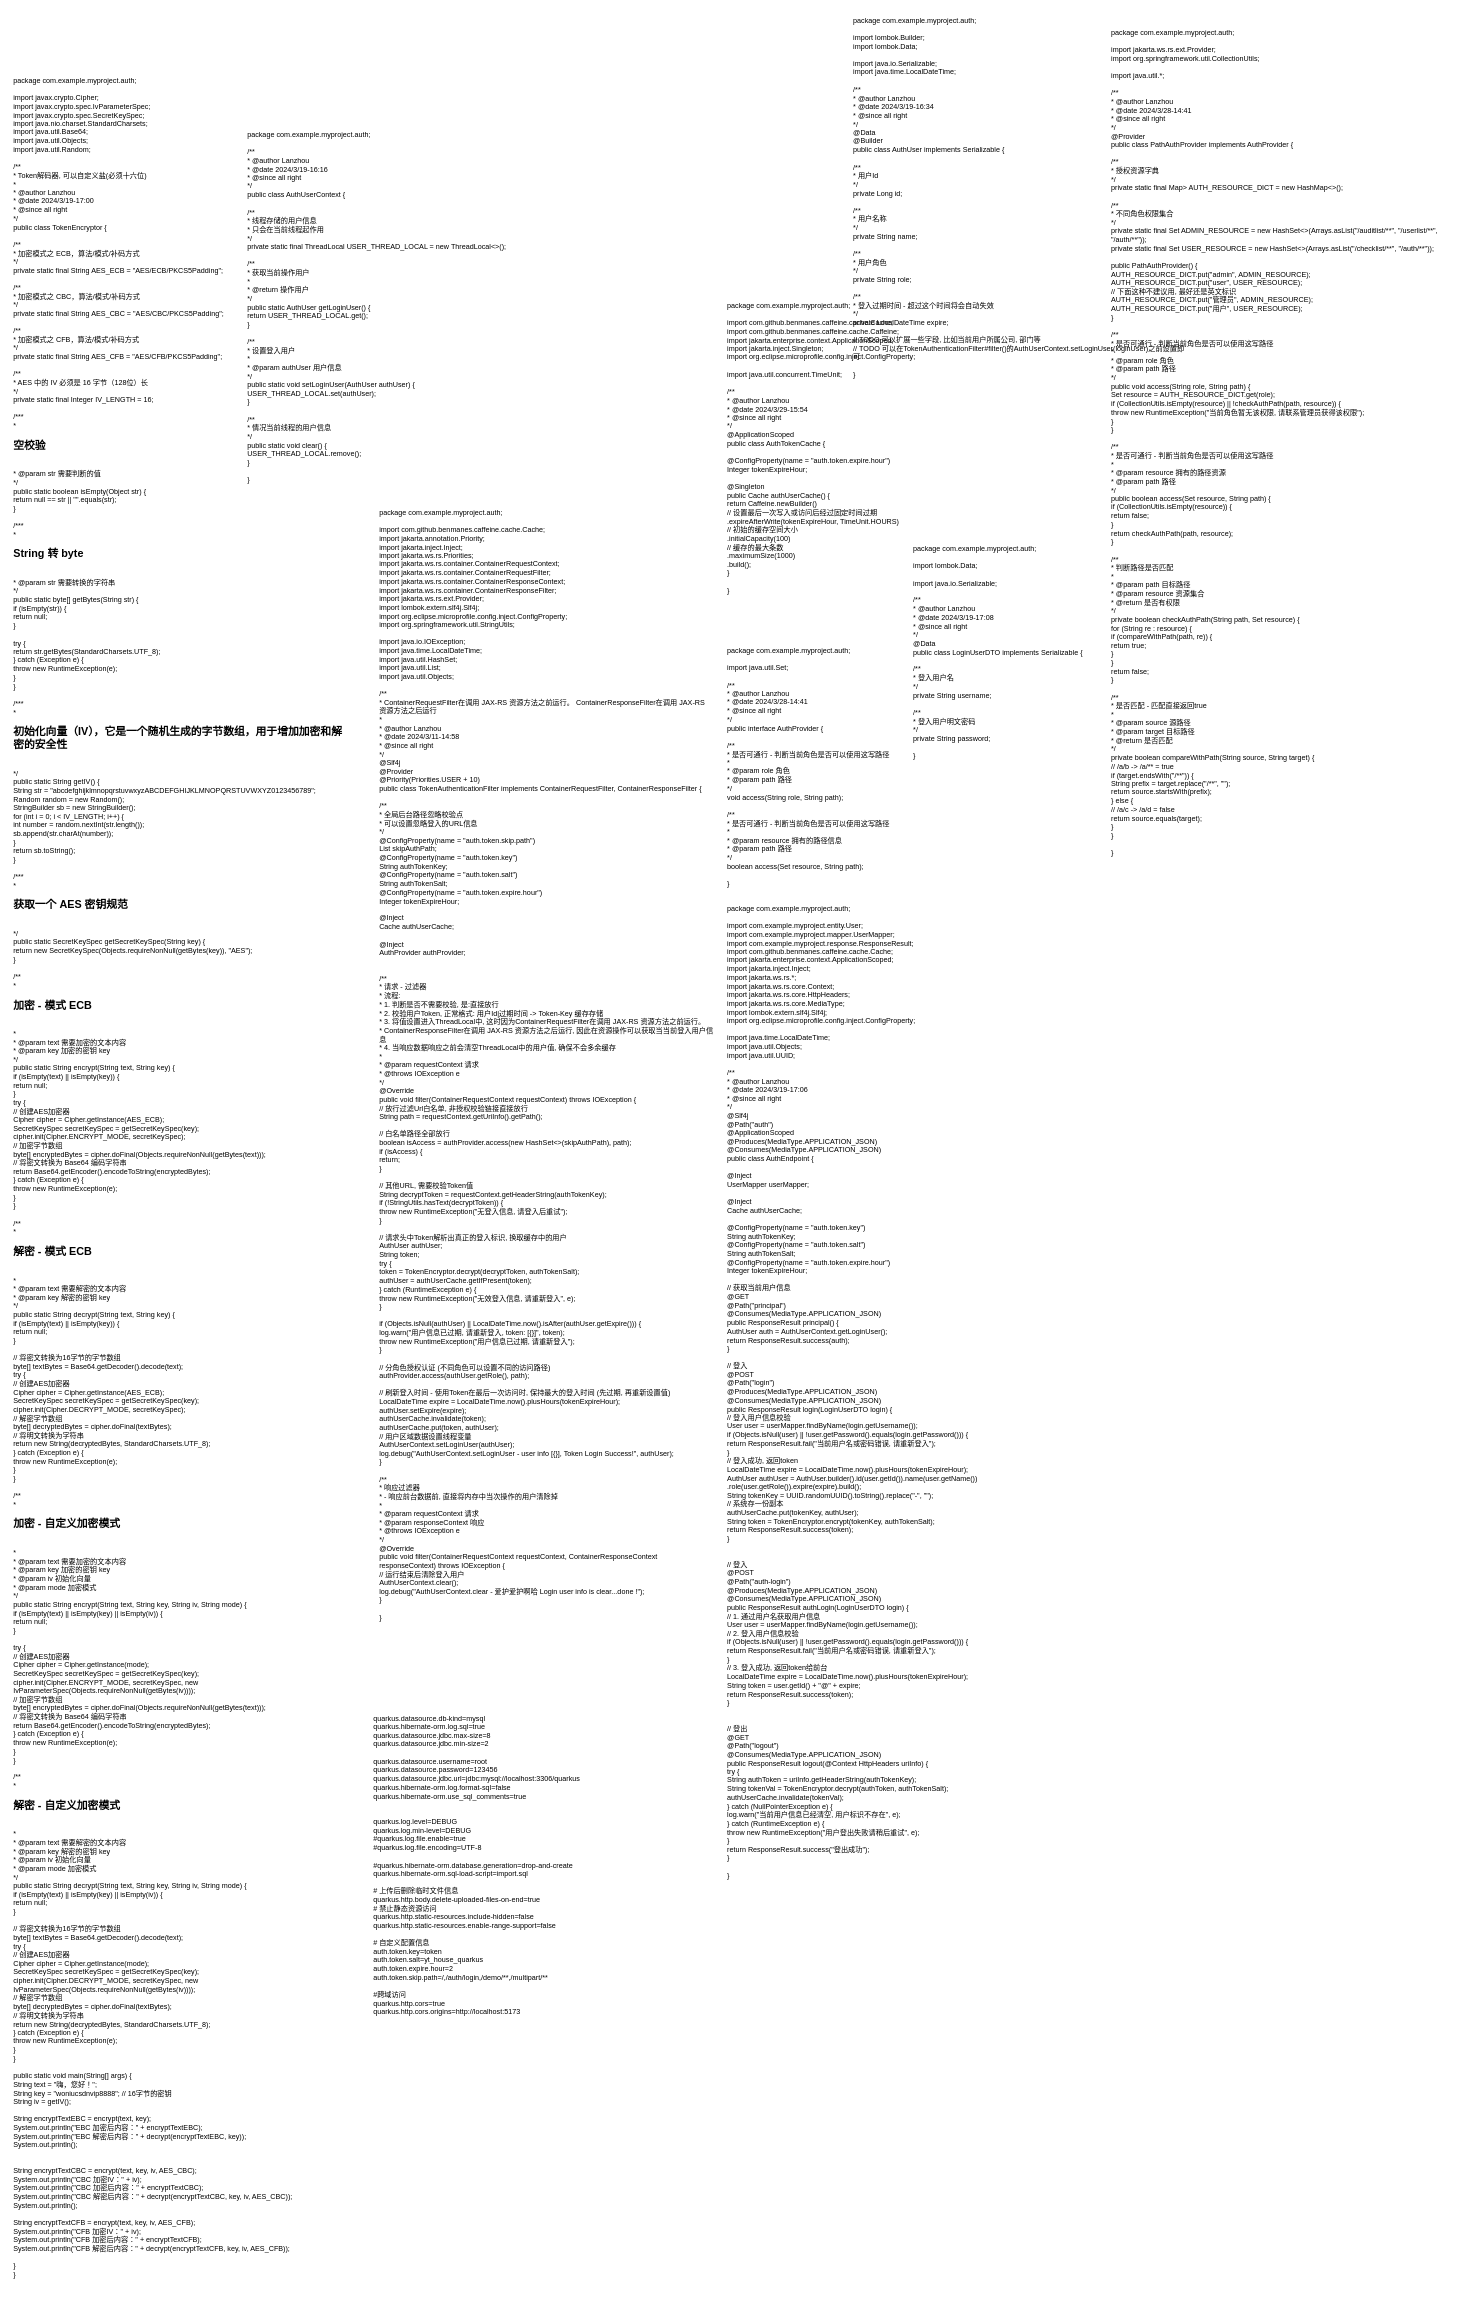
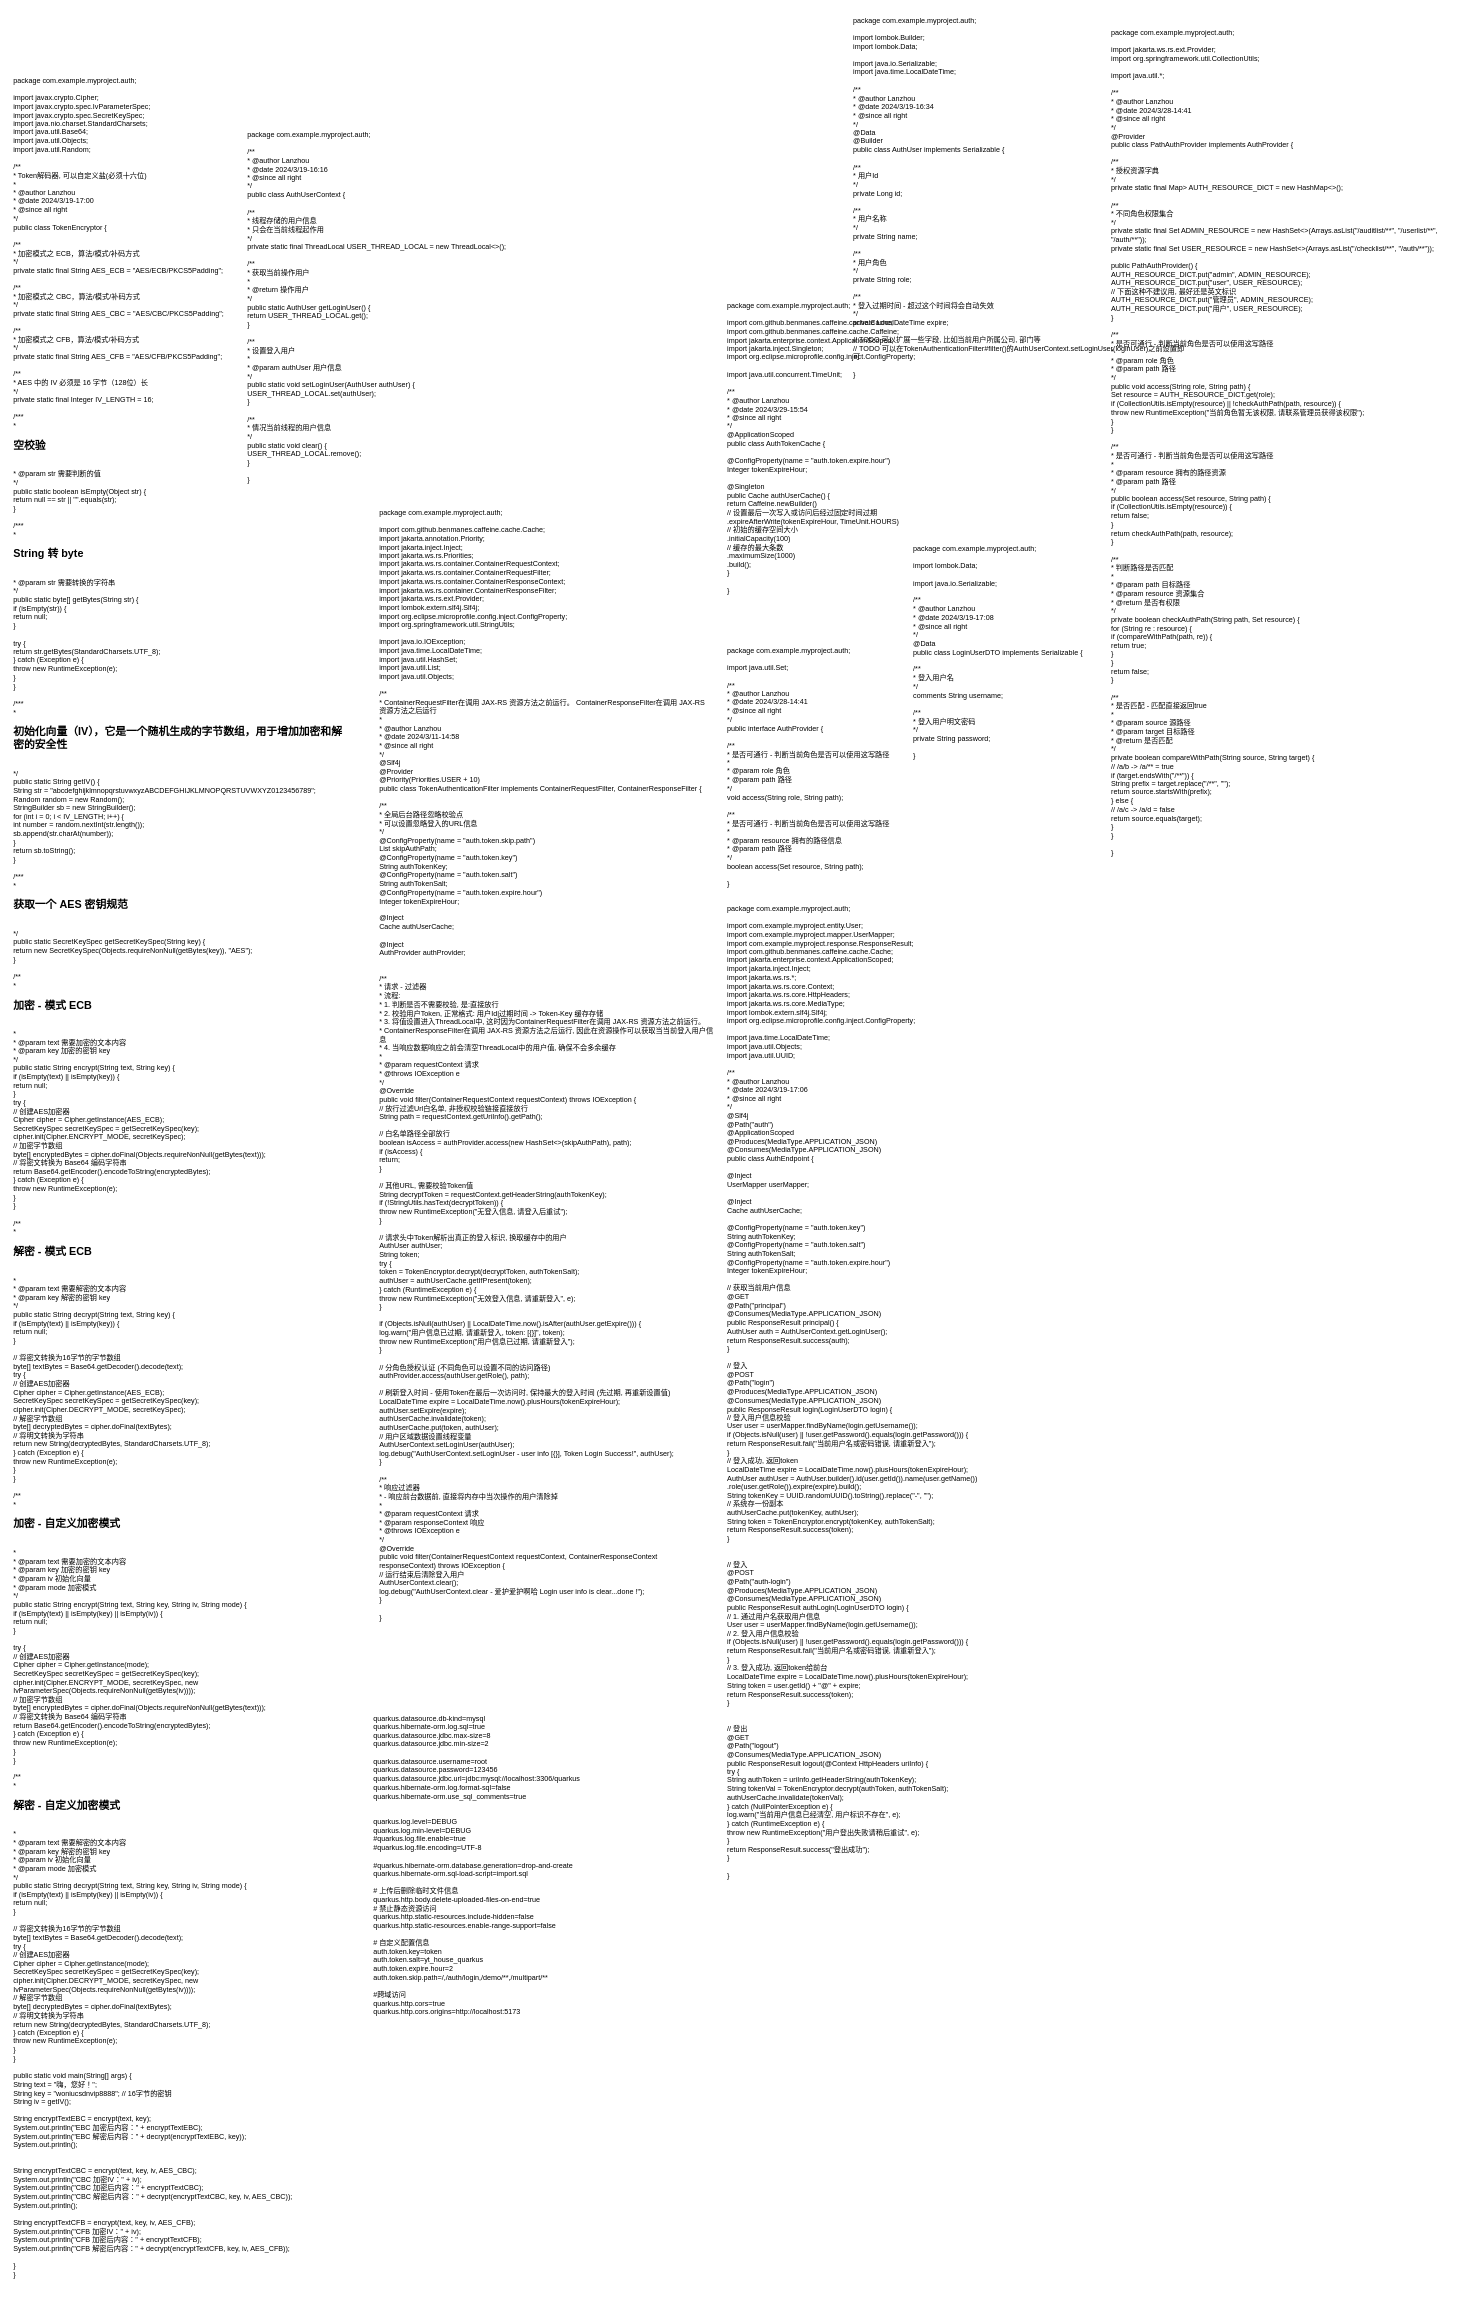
(1002, 627) -> (1002, 627)
